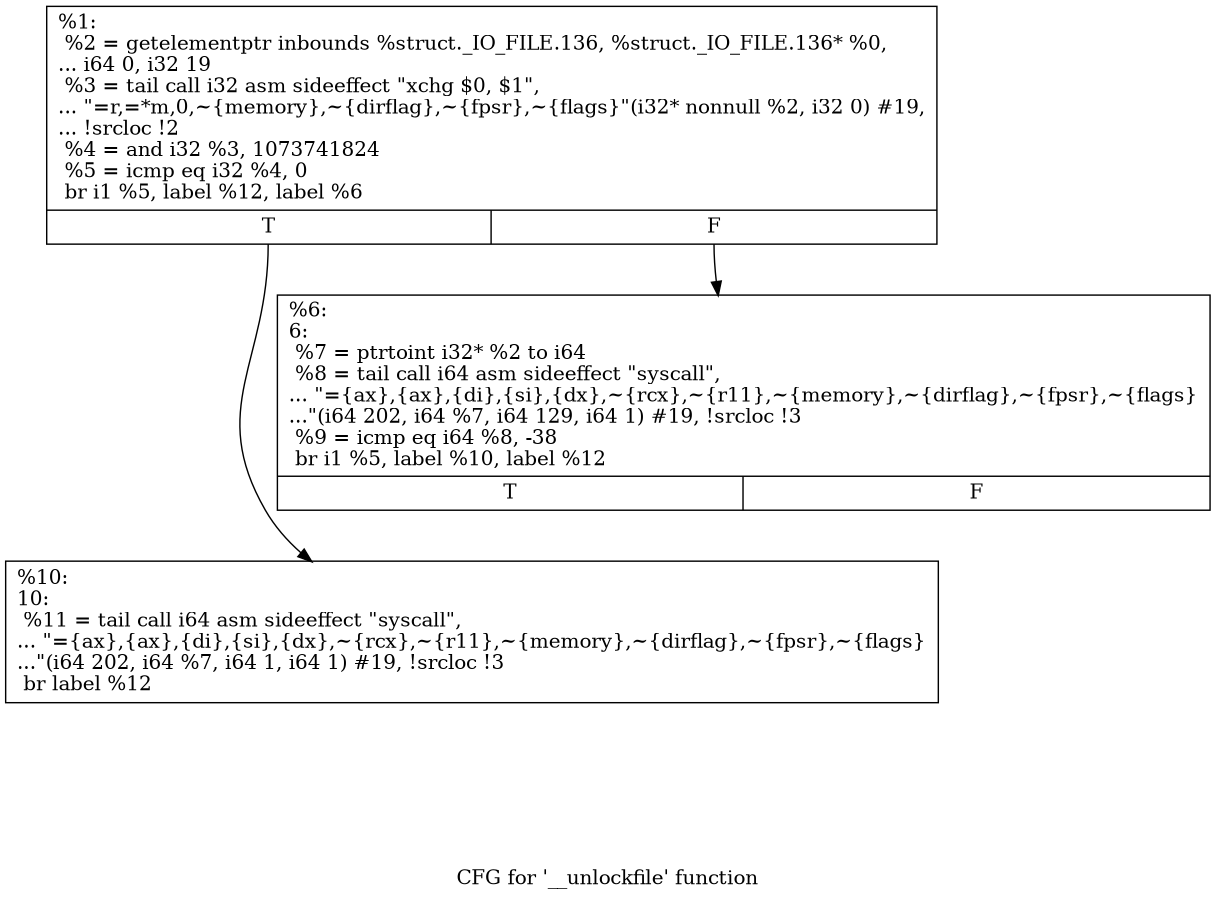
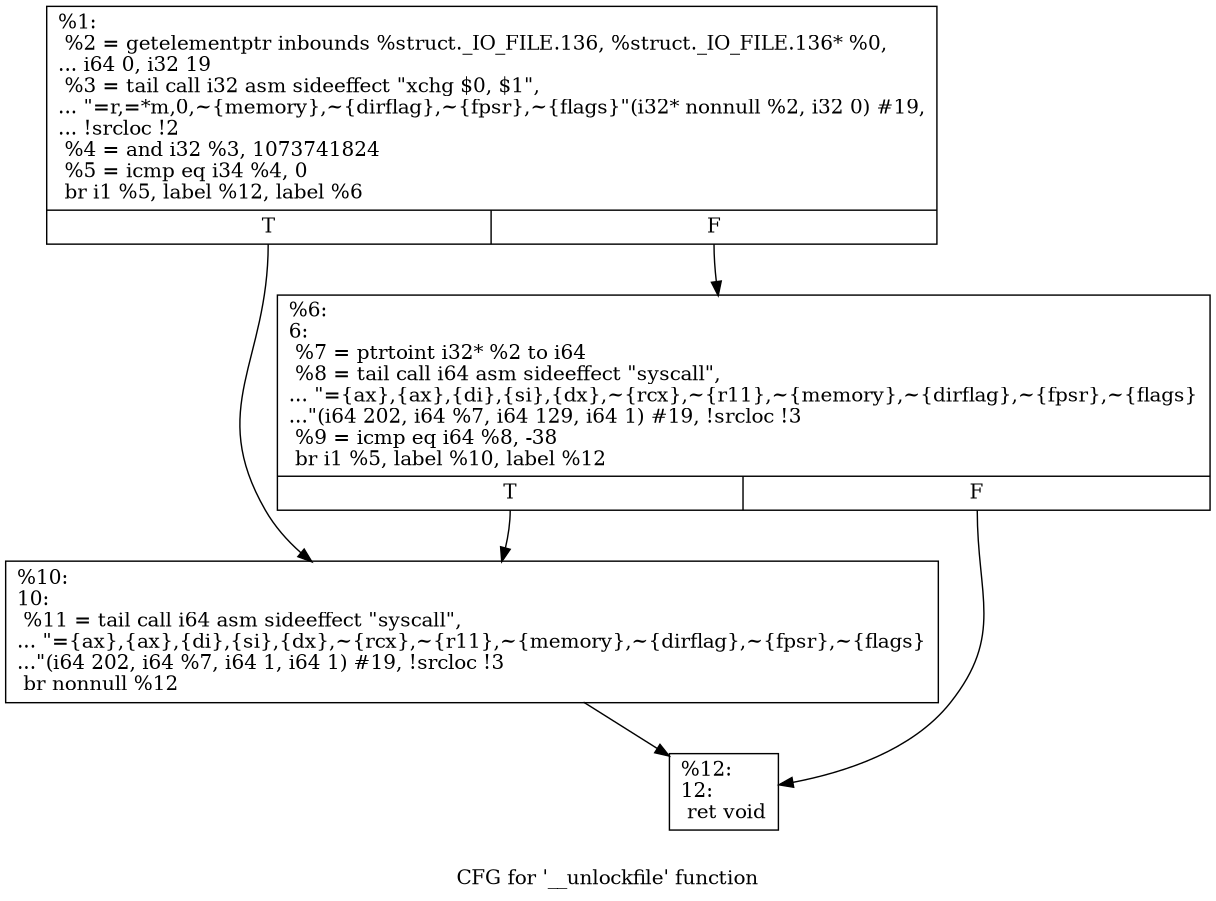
(183, 171) -> (183, 171)
none -> (509, 529)
(85, 684) -> (98, 684)
none -> (724, 792)
